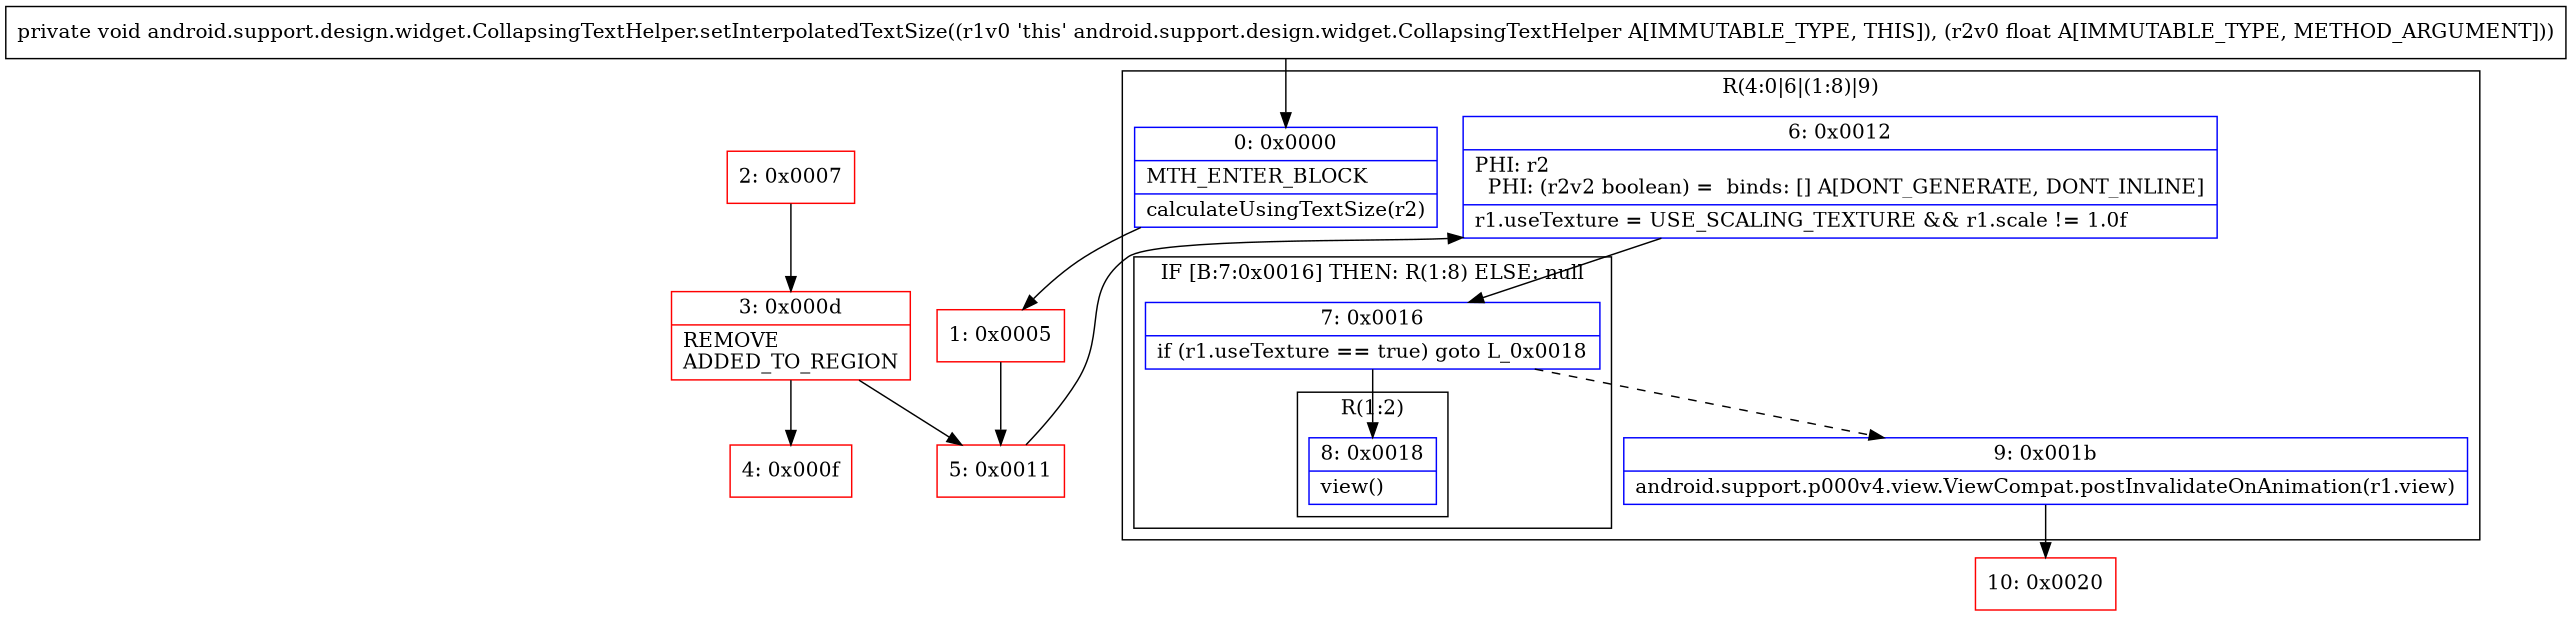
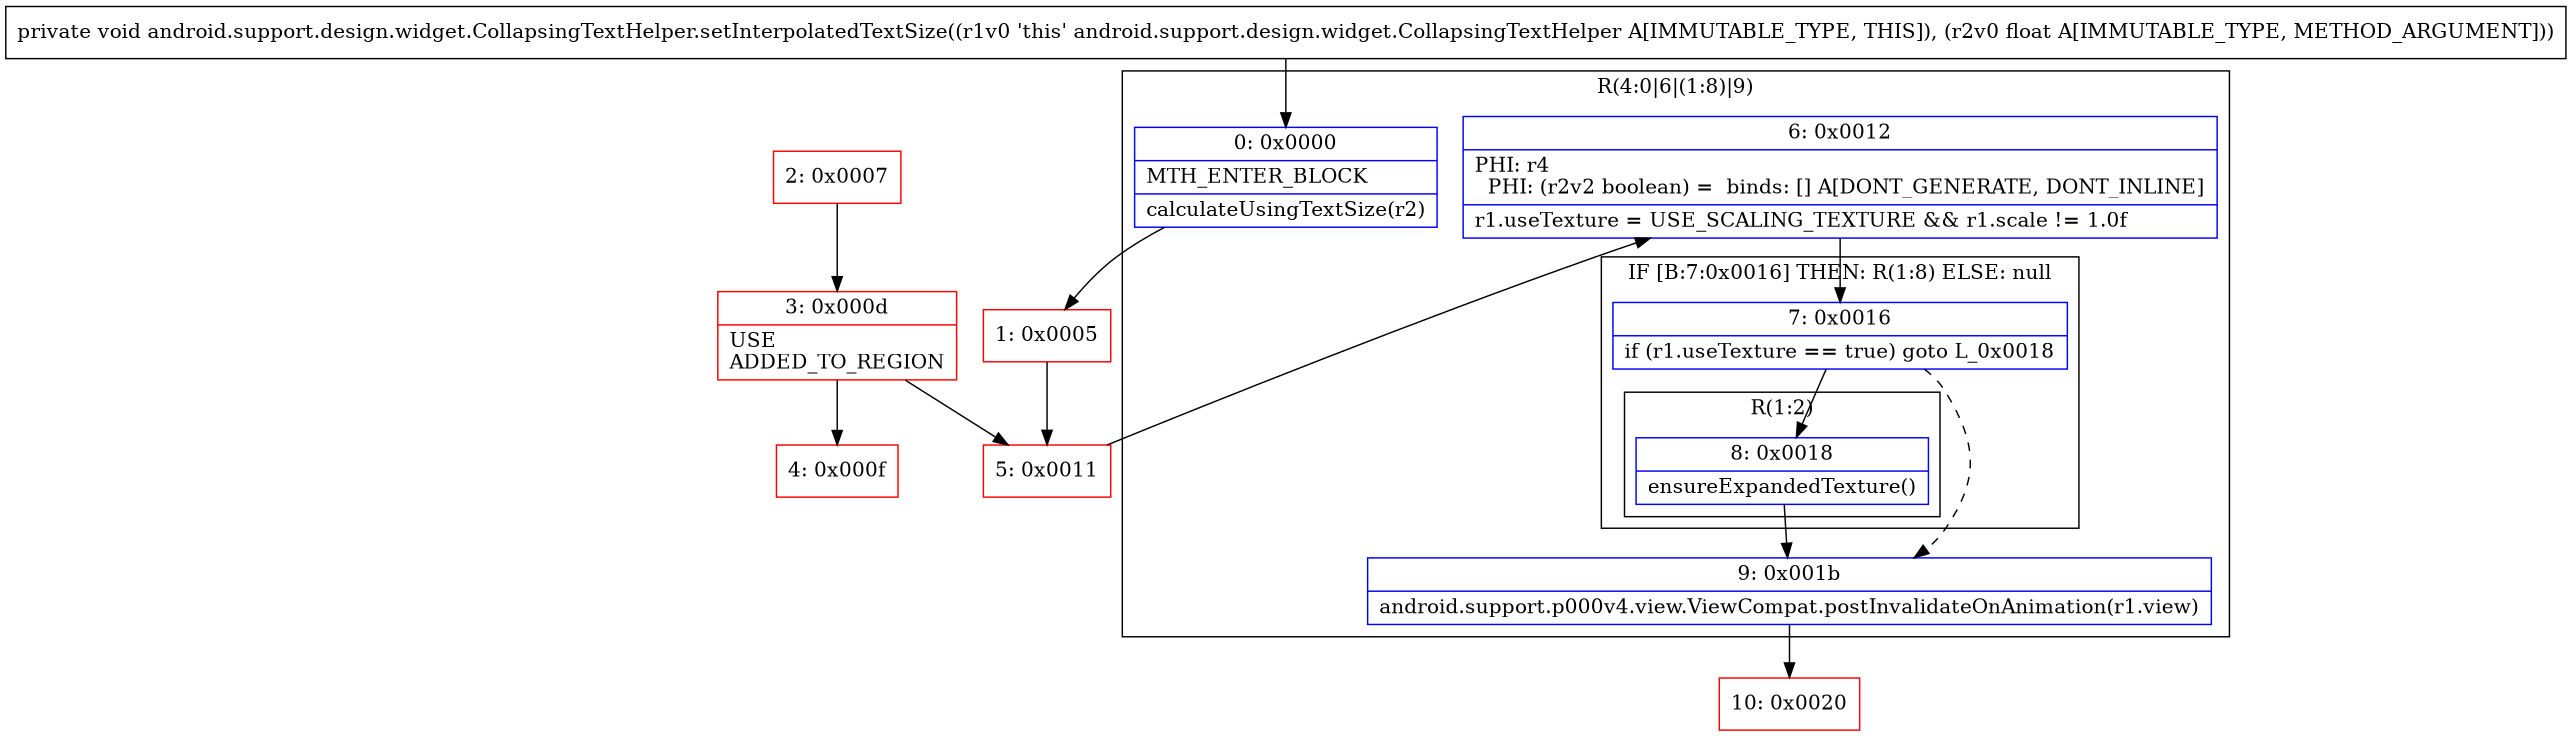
(1516, 166) -> (1516, 166)
(732, 341) -> (753, 341)
(1352, 487) -> (1782, 487)
none -> (1785, 524)
